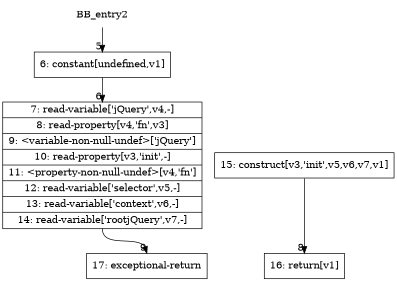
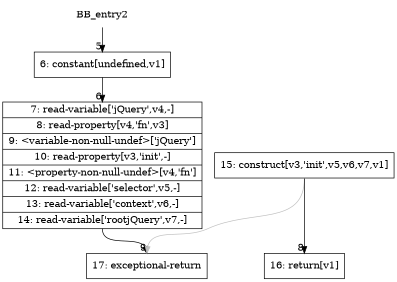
none -> (233, 221)
